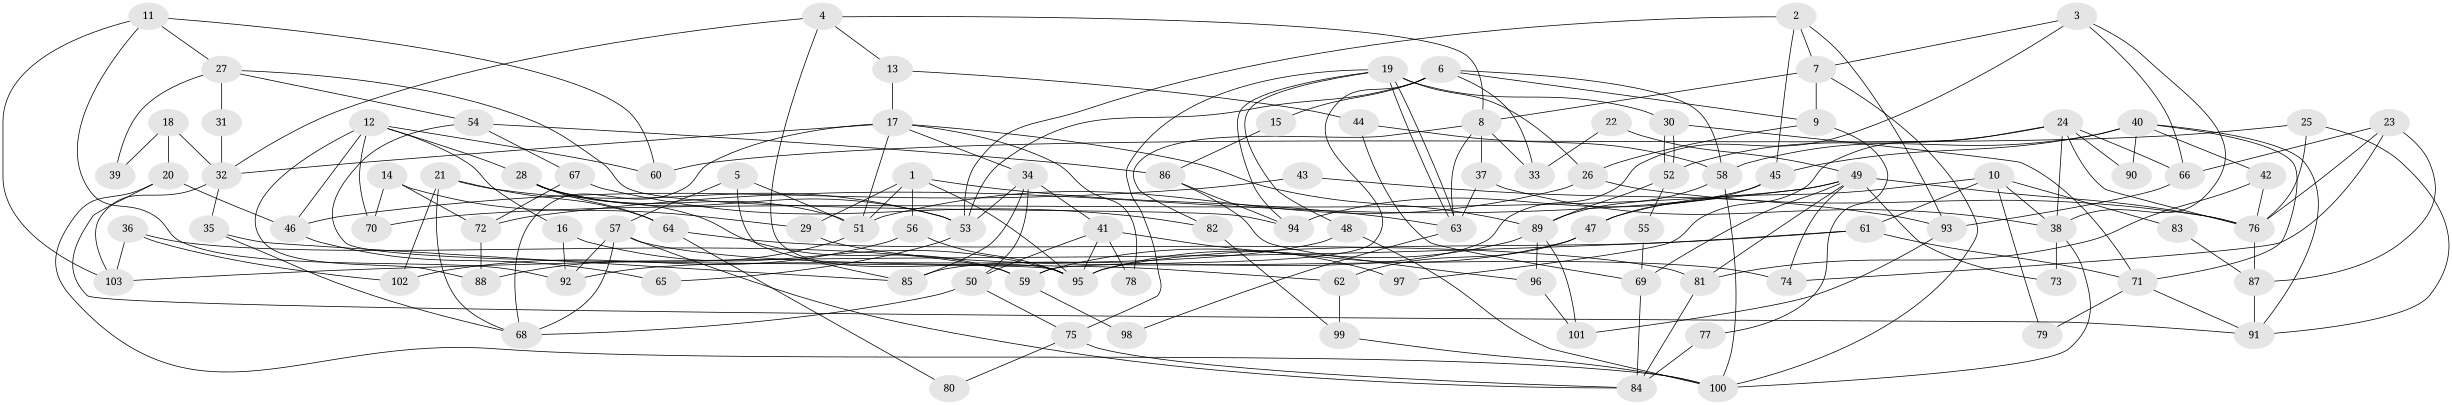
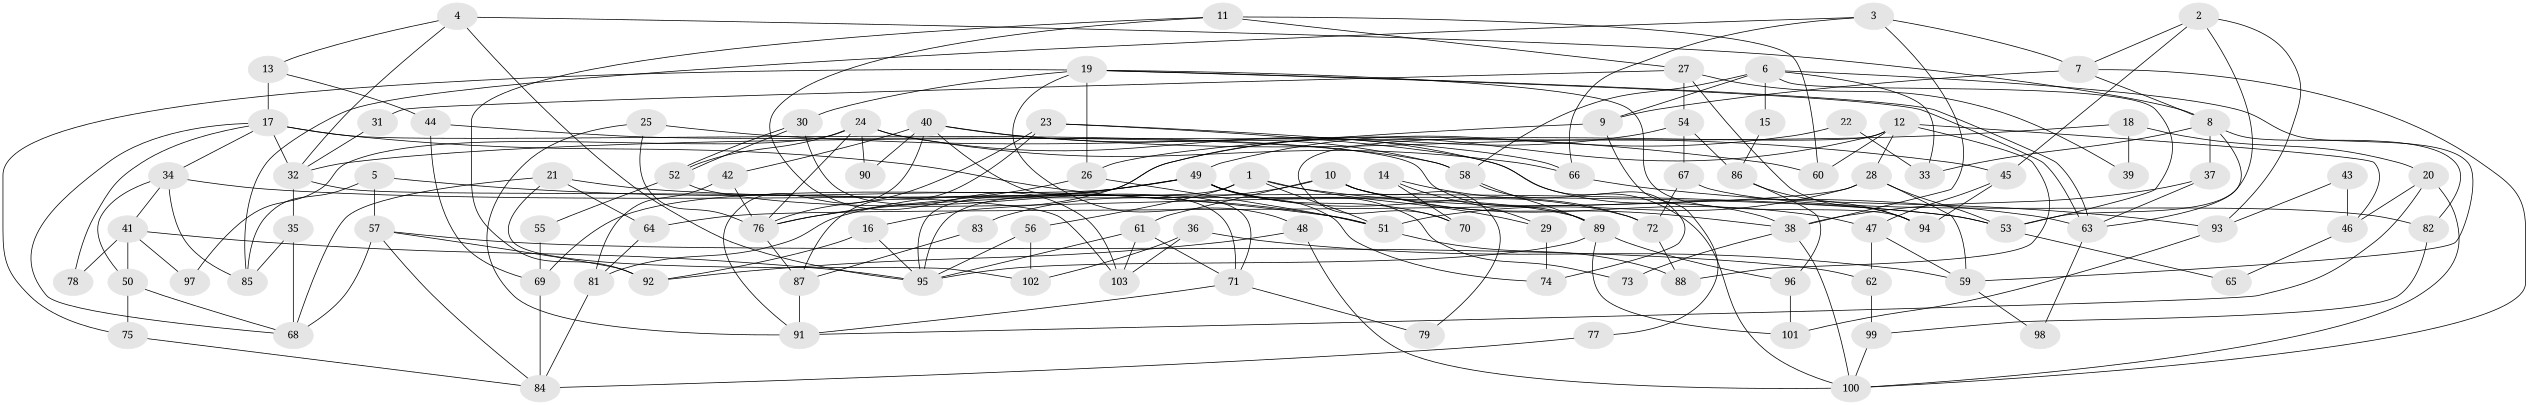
(949, 389) -> none
